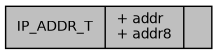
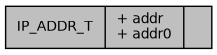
(144, 34) -> (144, 34)
